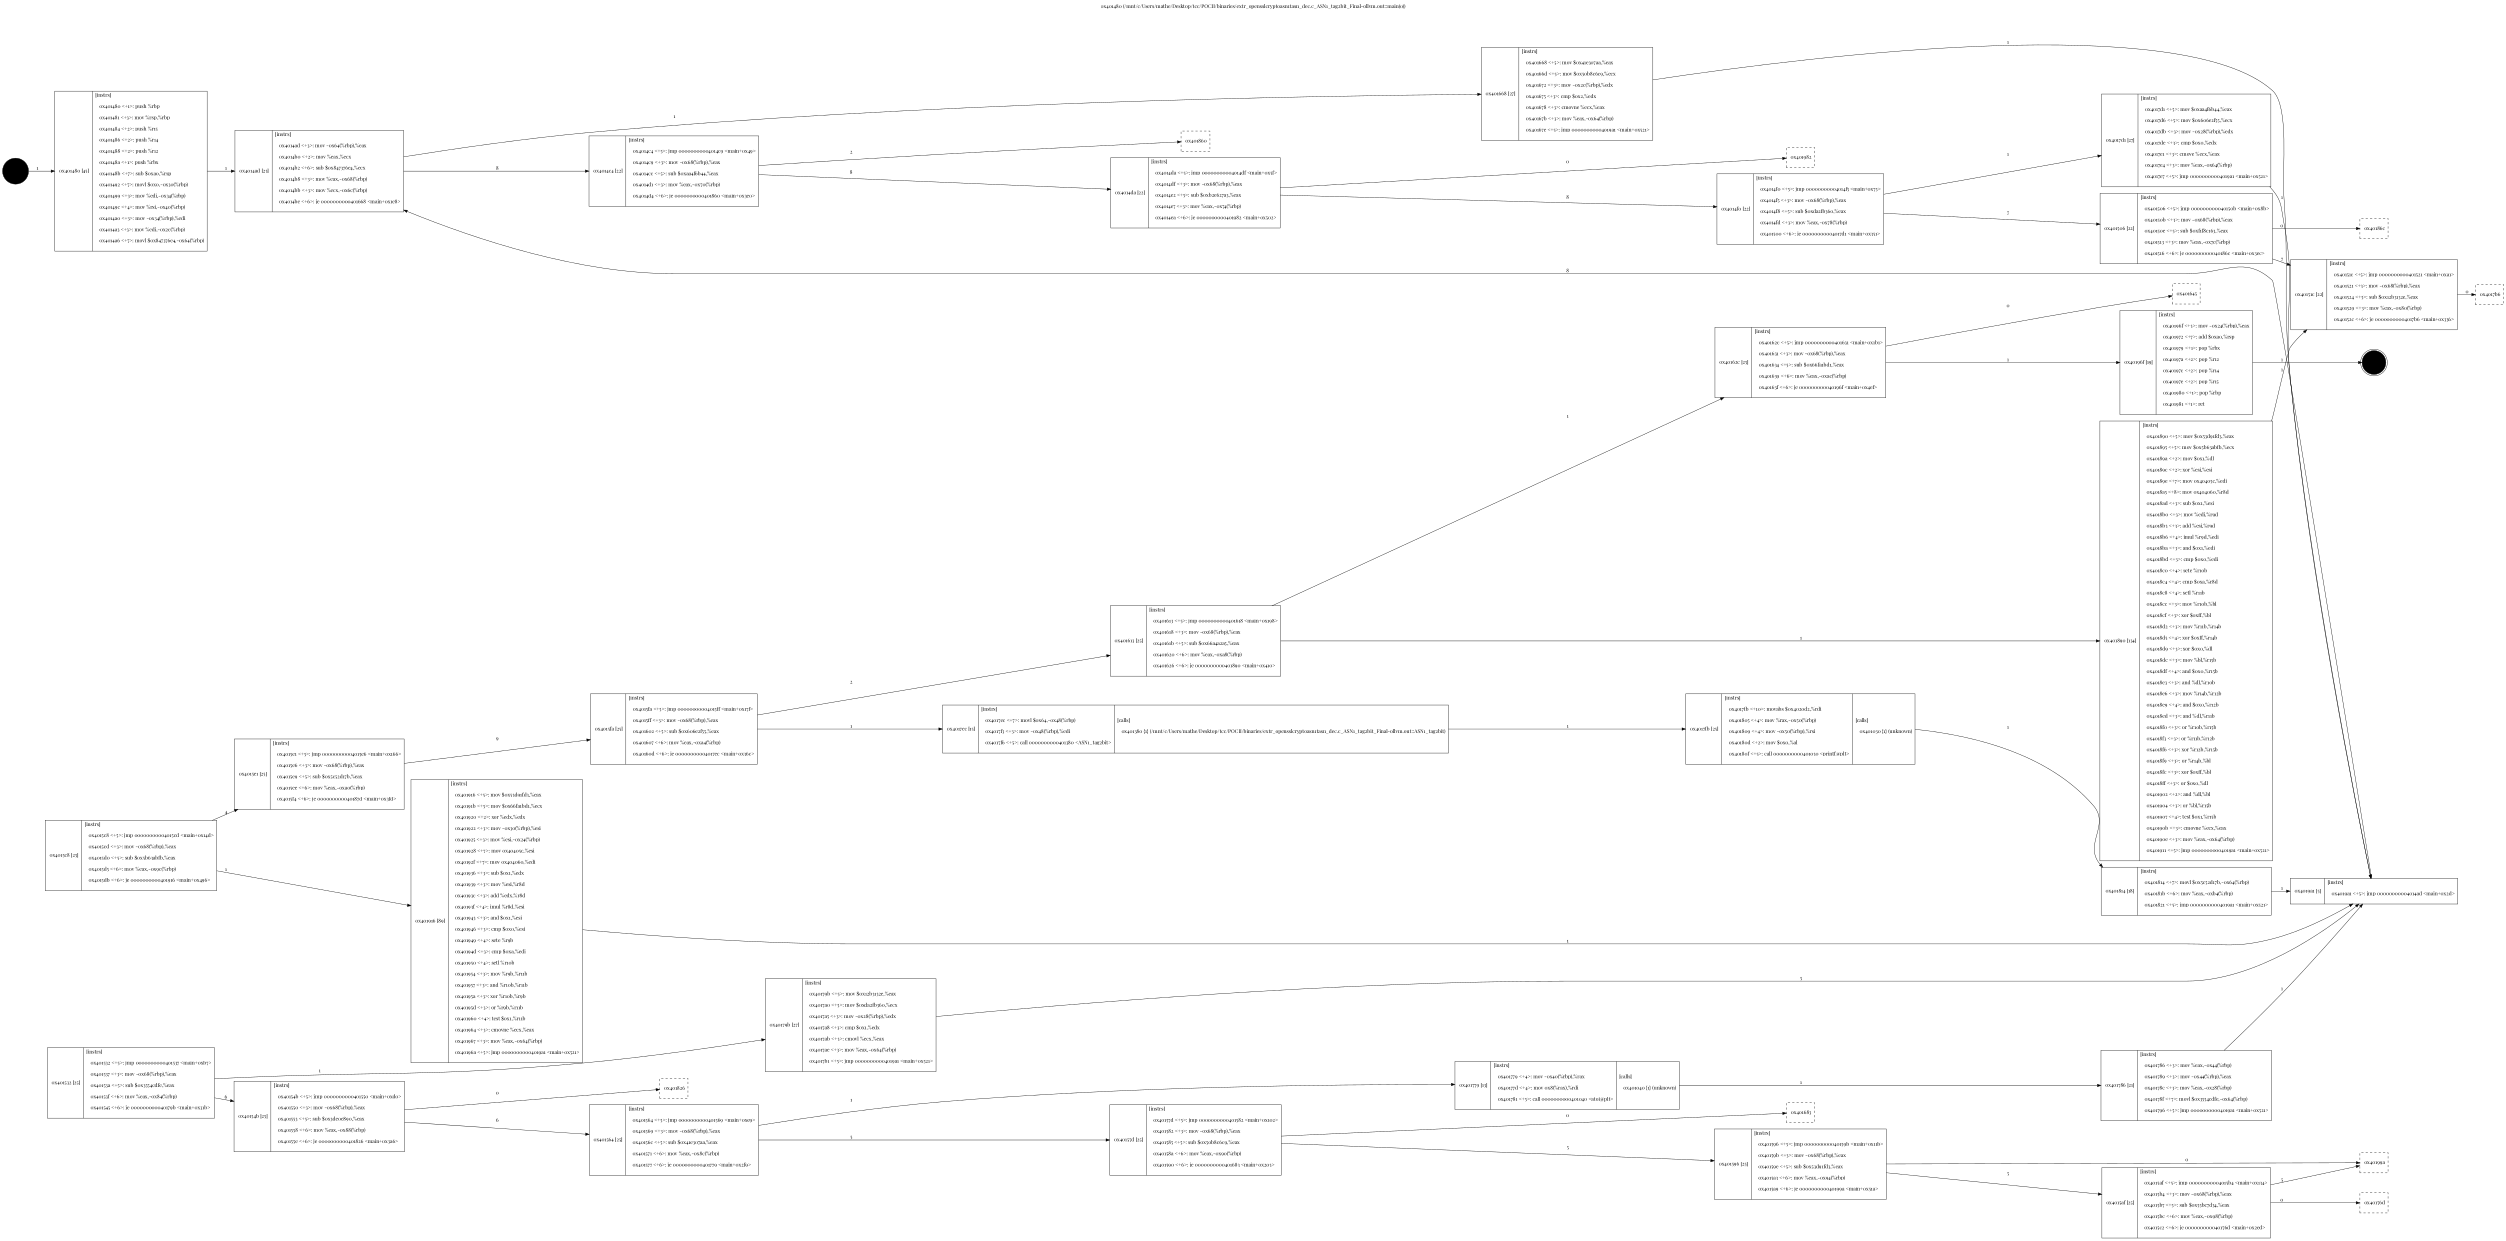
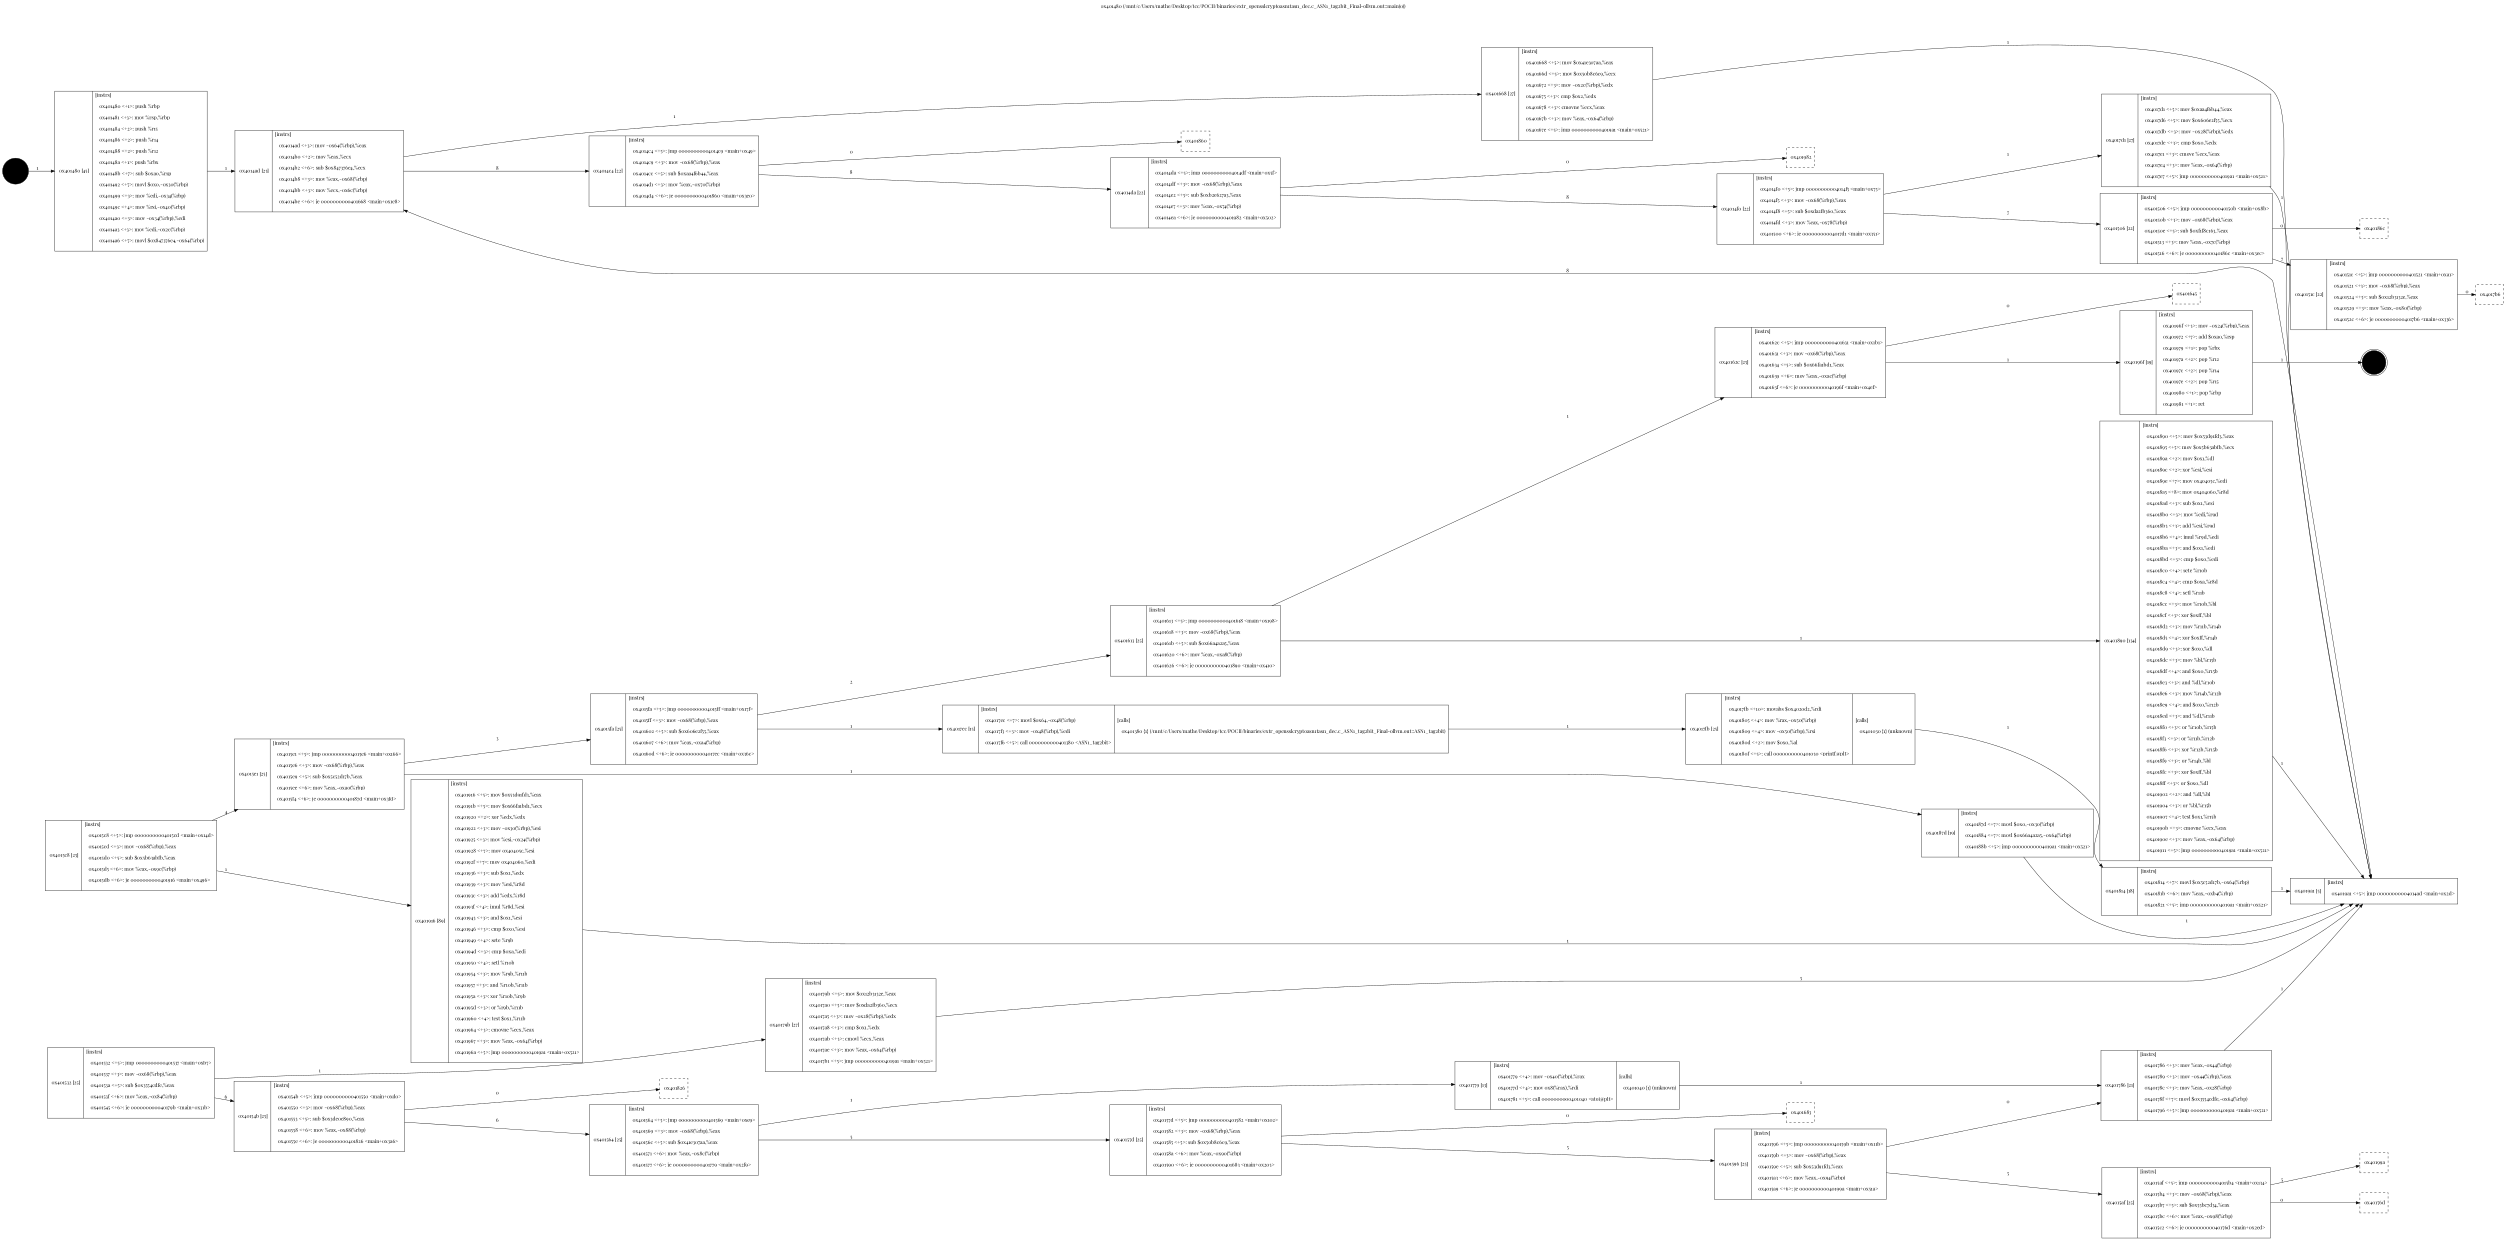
(851, 152) -> (851, 152)
(2283, 374) -> (2317, 816)
(497, 739) -> (497, 739)
none -> (2007, 833)
(2121, 1163) -> (1992, 1125)
